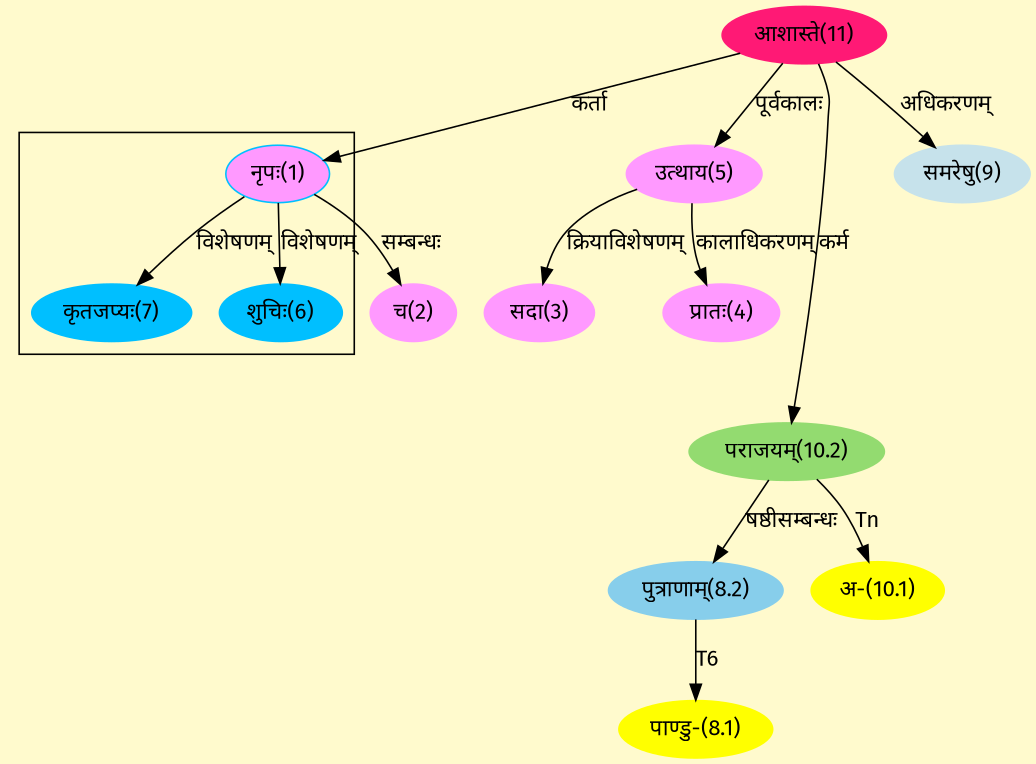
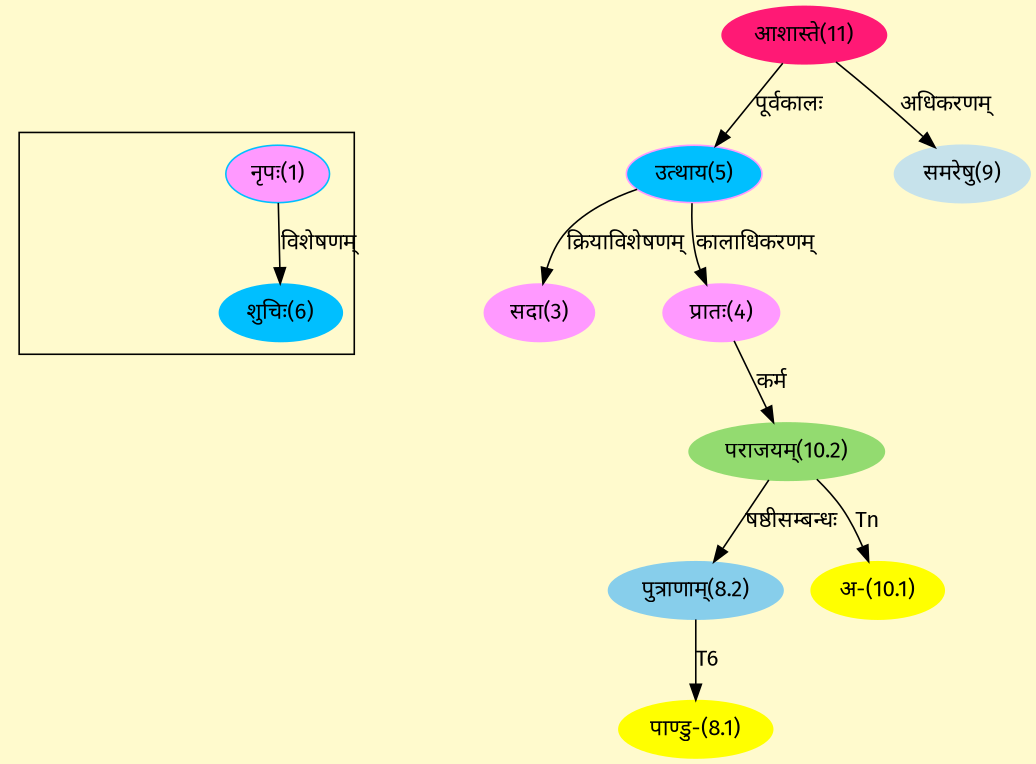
(540, 105) -> none
(694, 174) -> (694, 174)
(818, 235) -> (750, 375)
(112, 313) -> none
(413, 313) -> none
